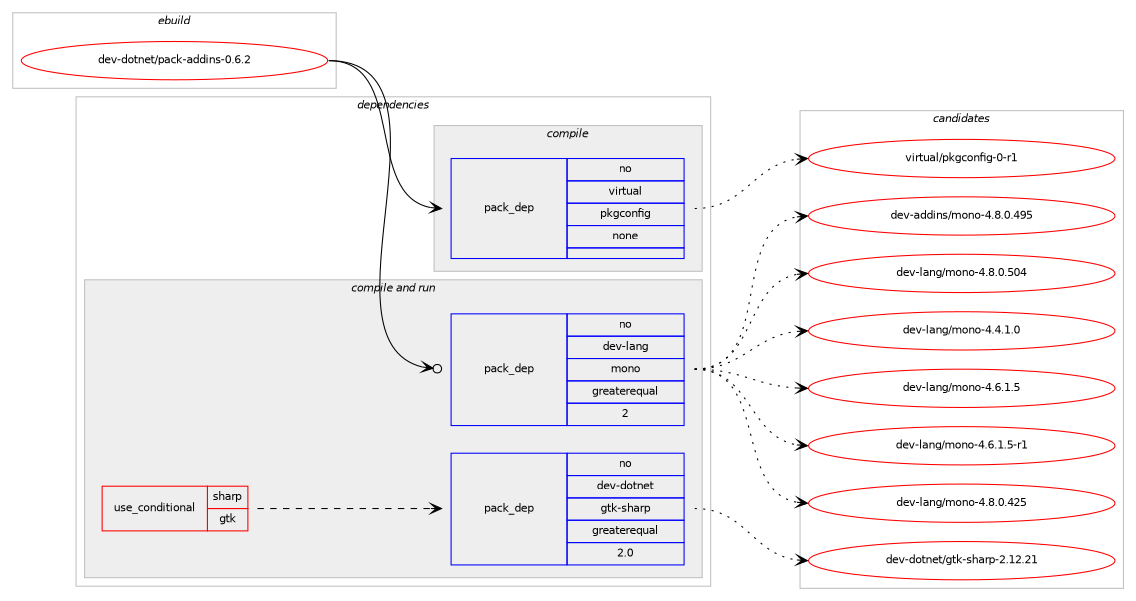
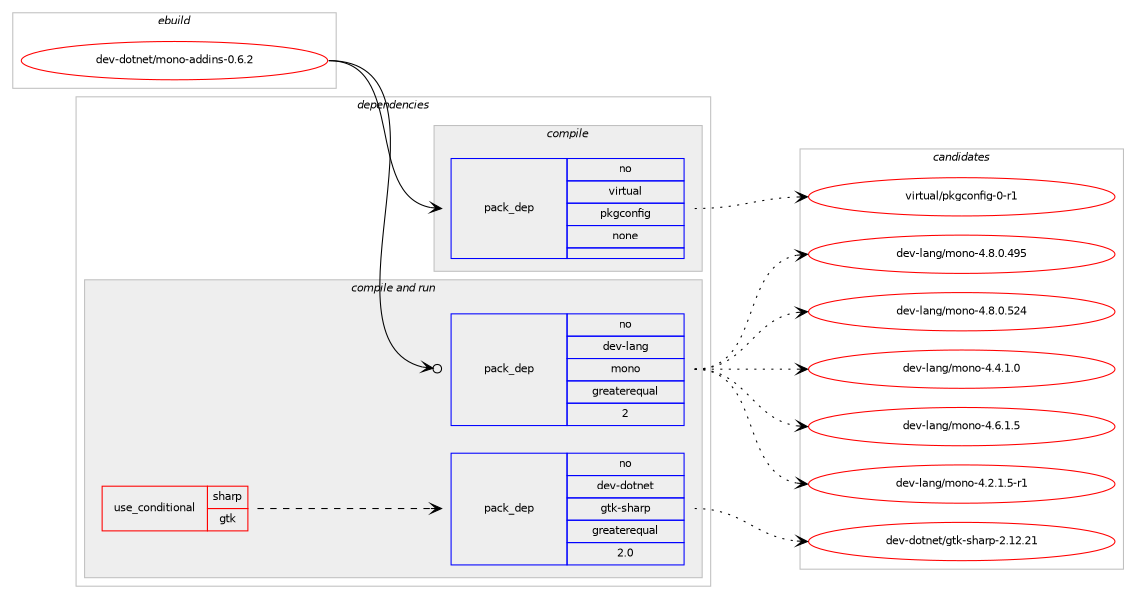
(174, 61) -> (174, 61)
(962, 216) -> (962, 254)
(962, 273) -> (962, 312)
(962, 446) -> (962, 484)
(962, 503) -> none
